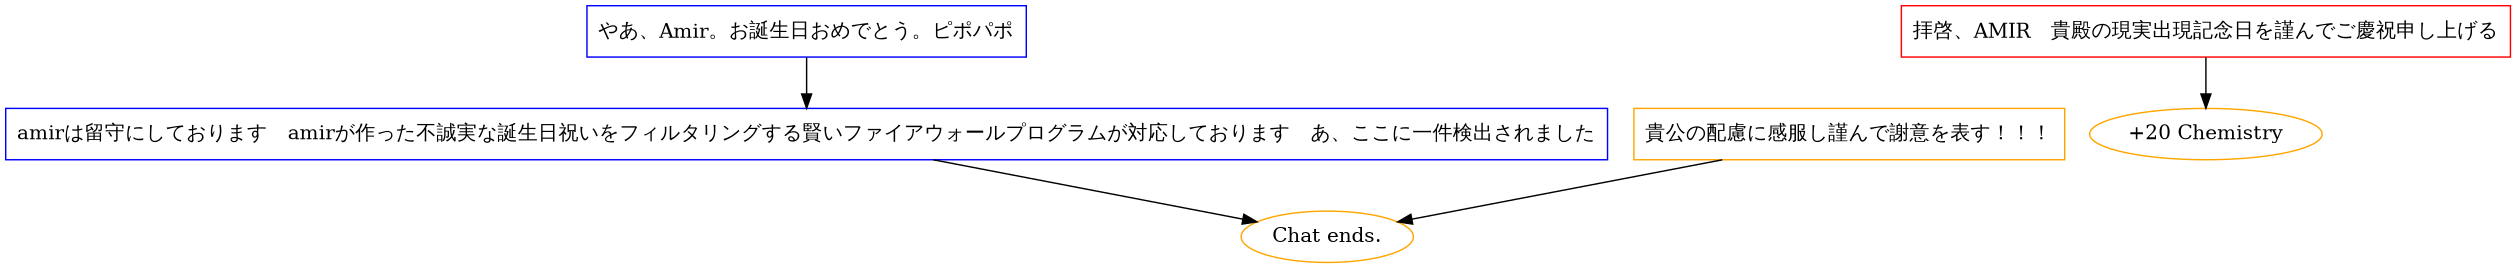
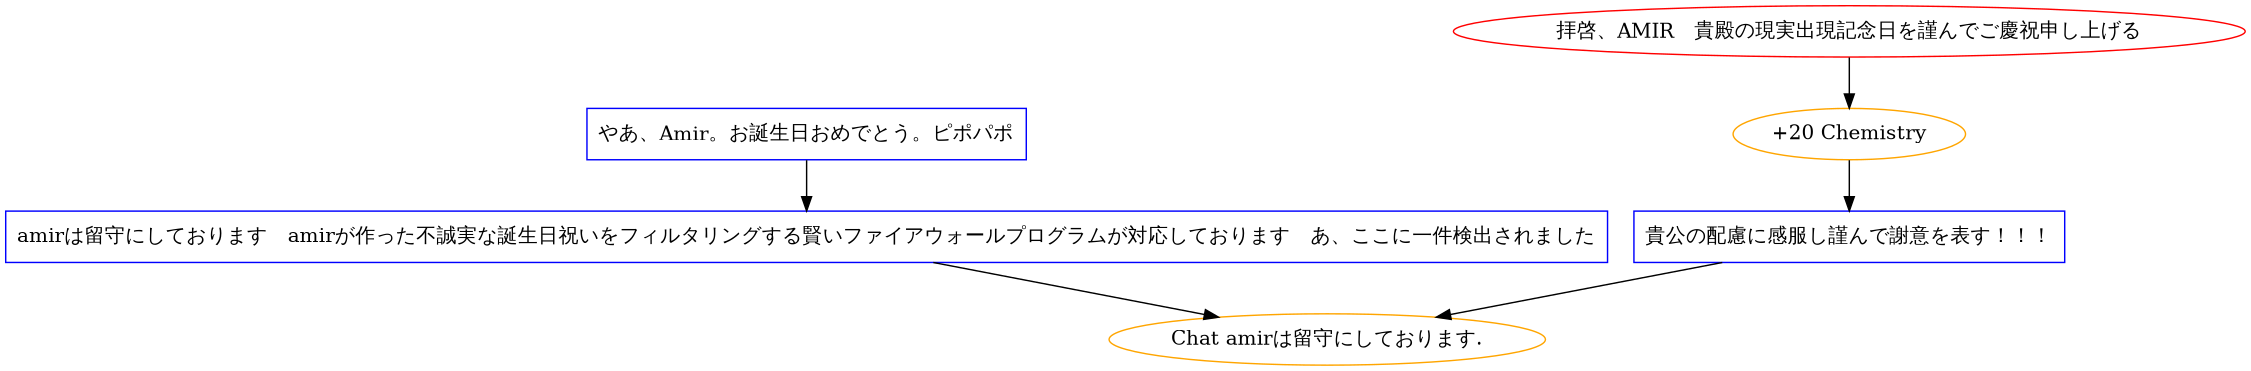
(2206, 31) -> (1849, 31)
(1849, 134) -> (1849, 237)
none -> (1849, 178)
(1327, 237) -> (1327, 339)
